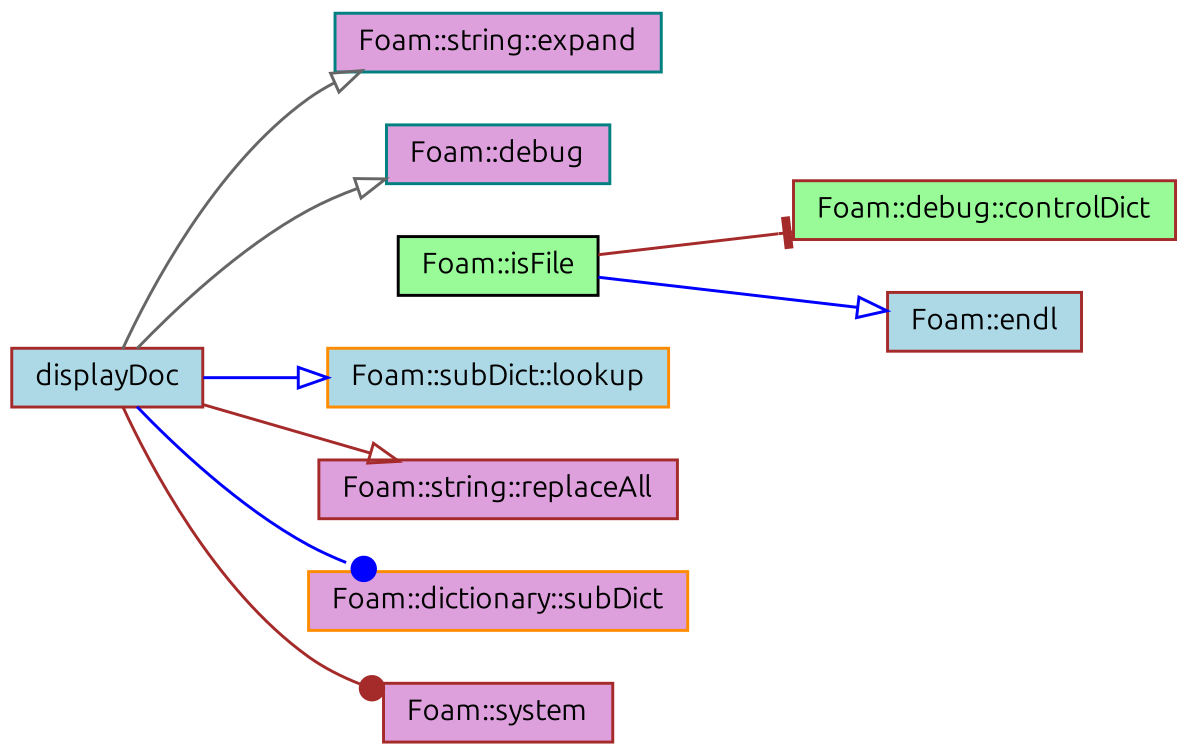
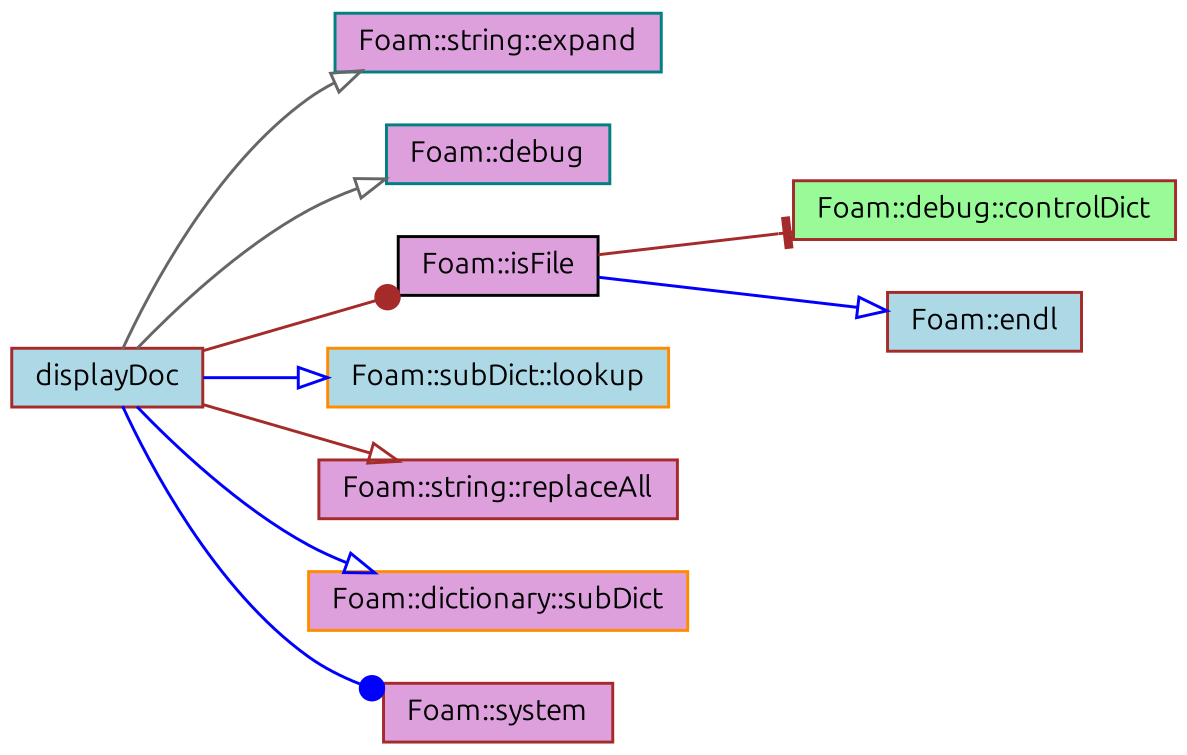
(498, 266) -> (498, 266)
none -> (290, 326)
(234, 495) -> (234, 495)
(218, 566) -> (218, 566)
